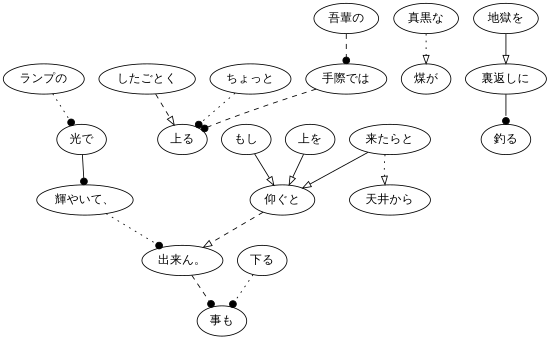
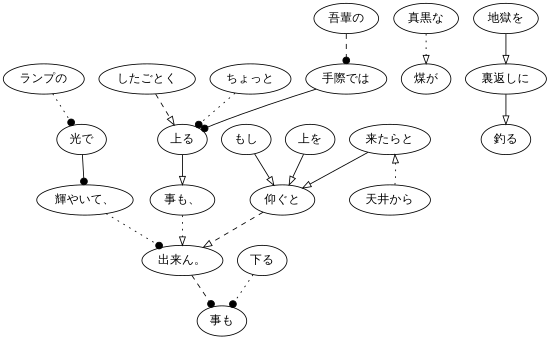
(506, 105) -> (506, 105)
(262, 107) -> (262, 107)
(384, 165) -> (396, 174)
none -> (182, 200)
